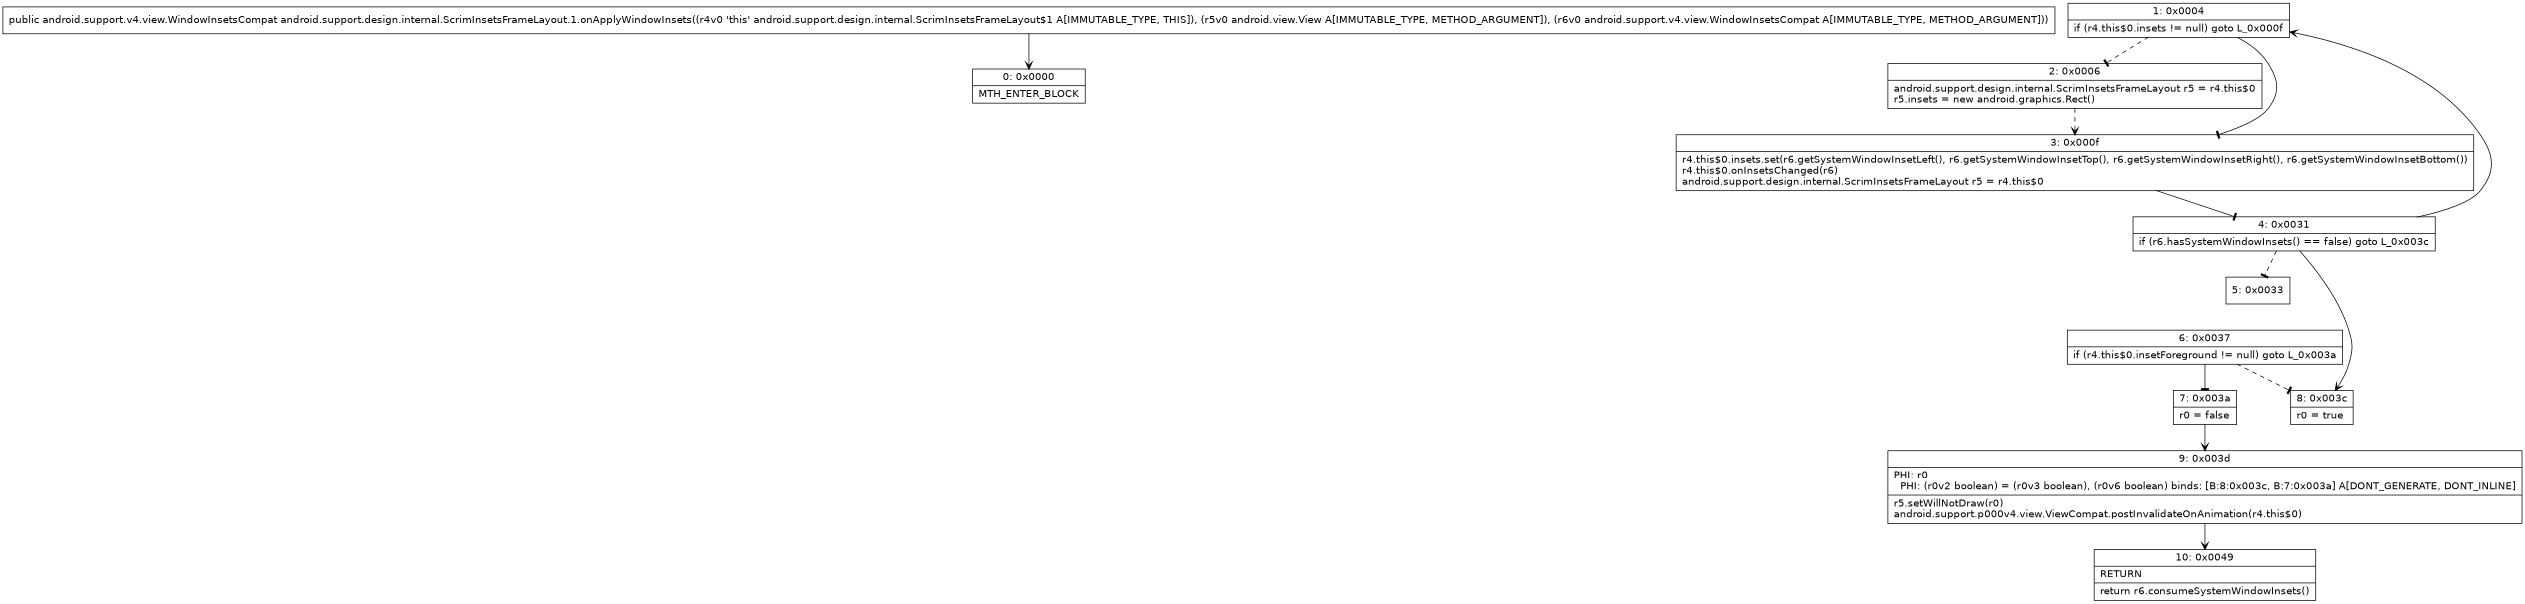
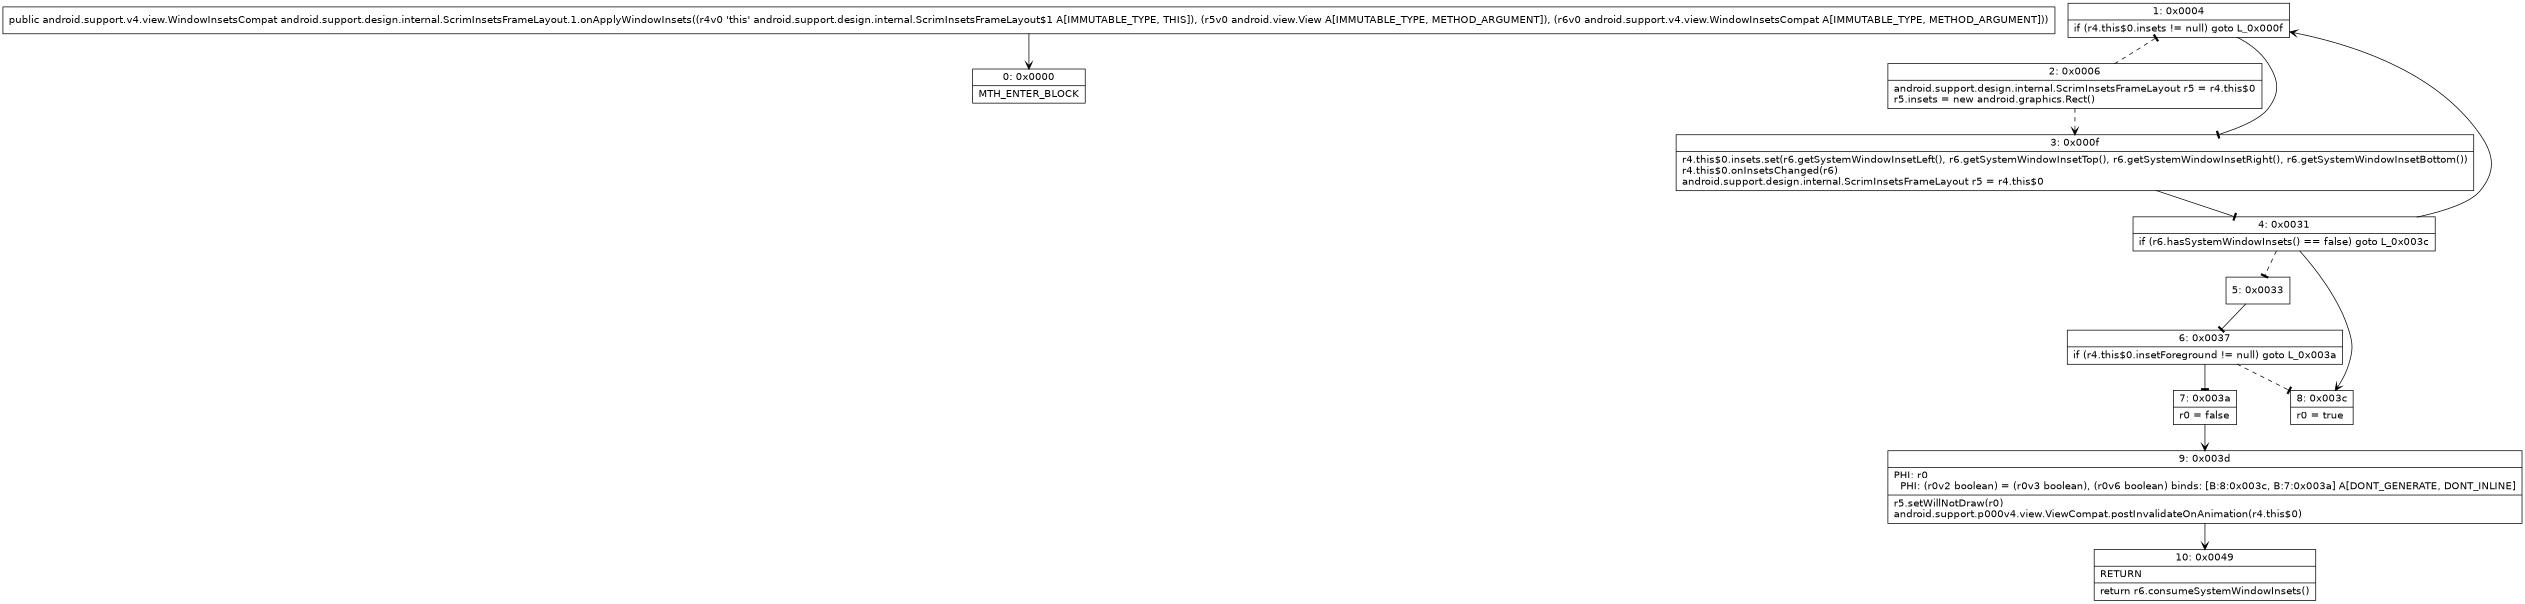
(2128, 49) -> (2134, 52)
none -> (2234, 316)
